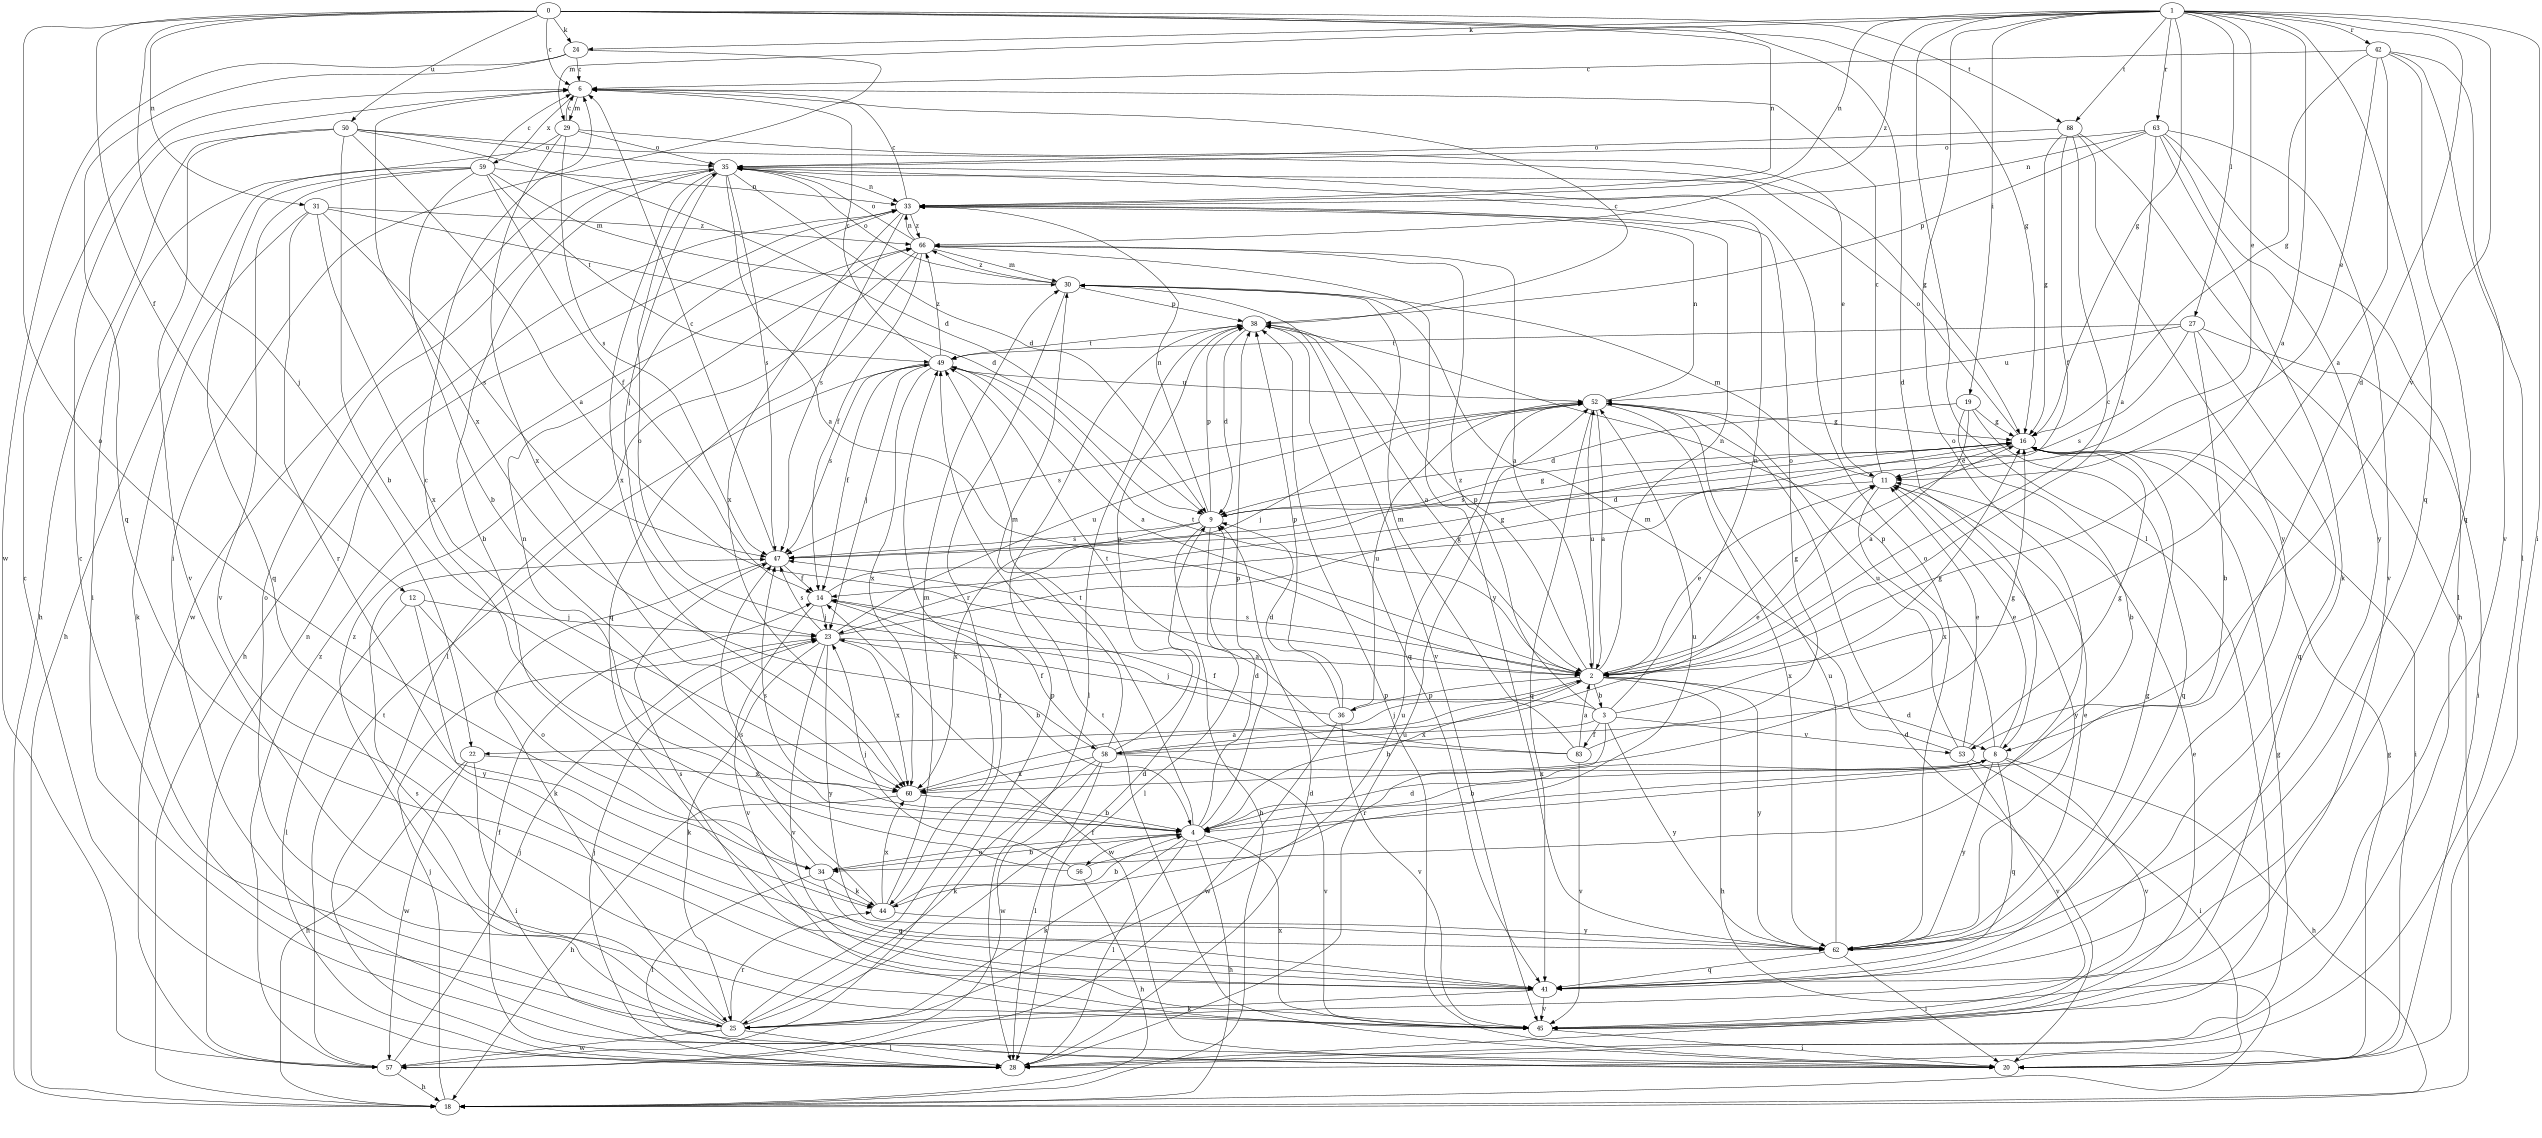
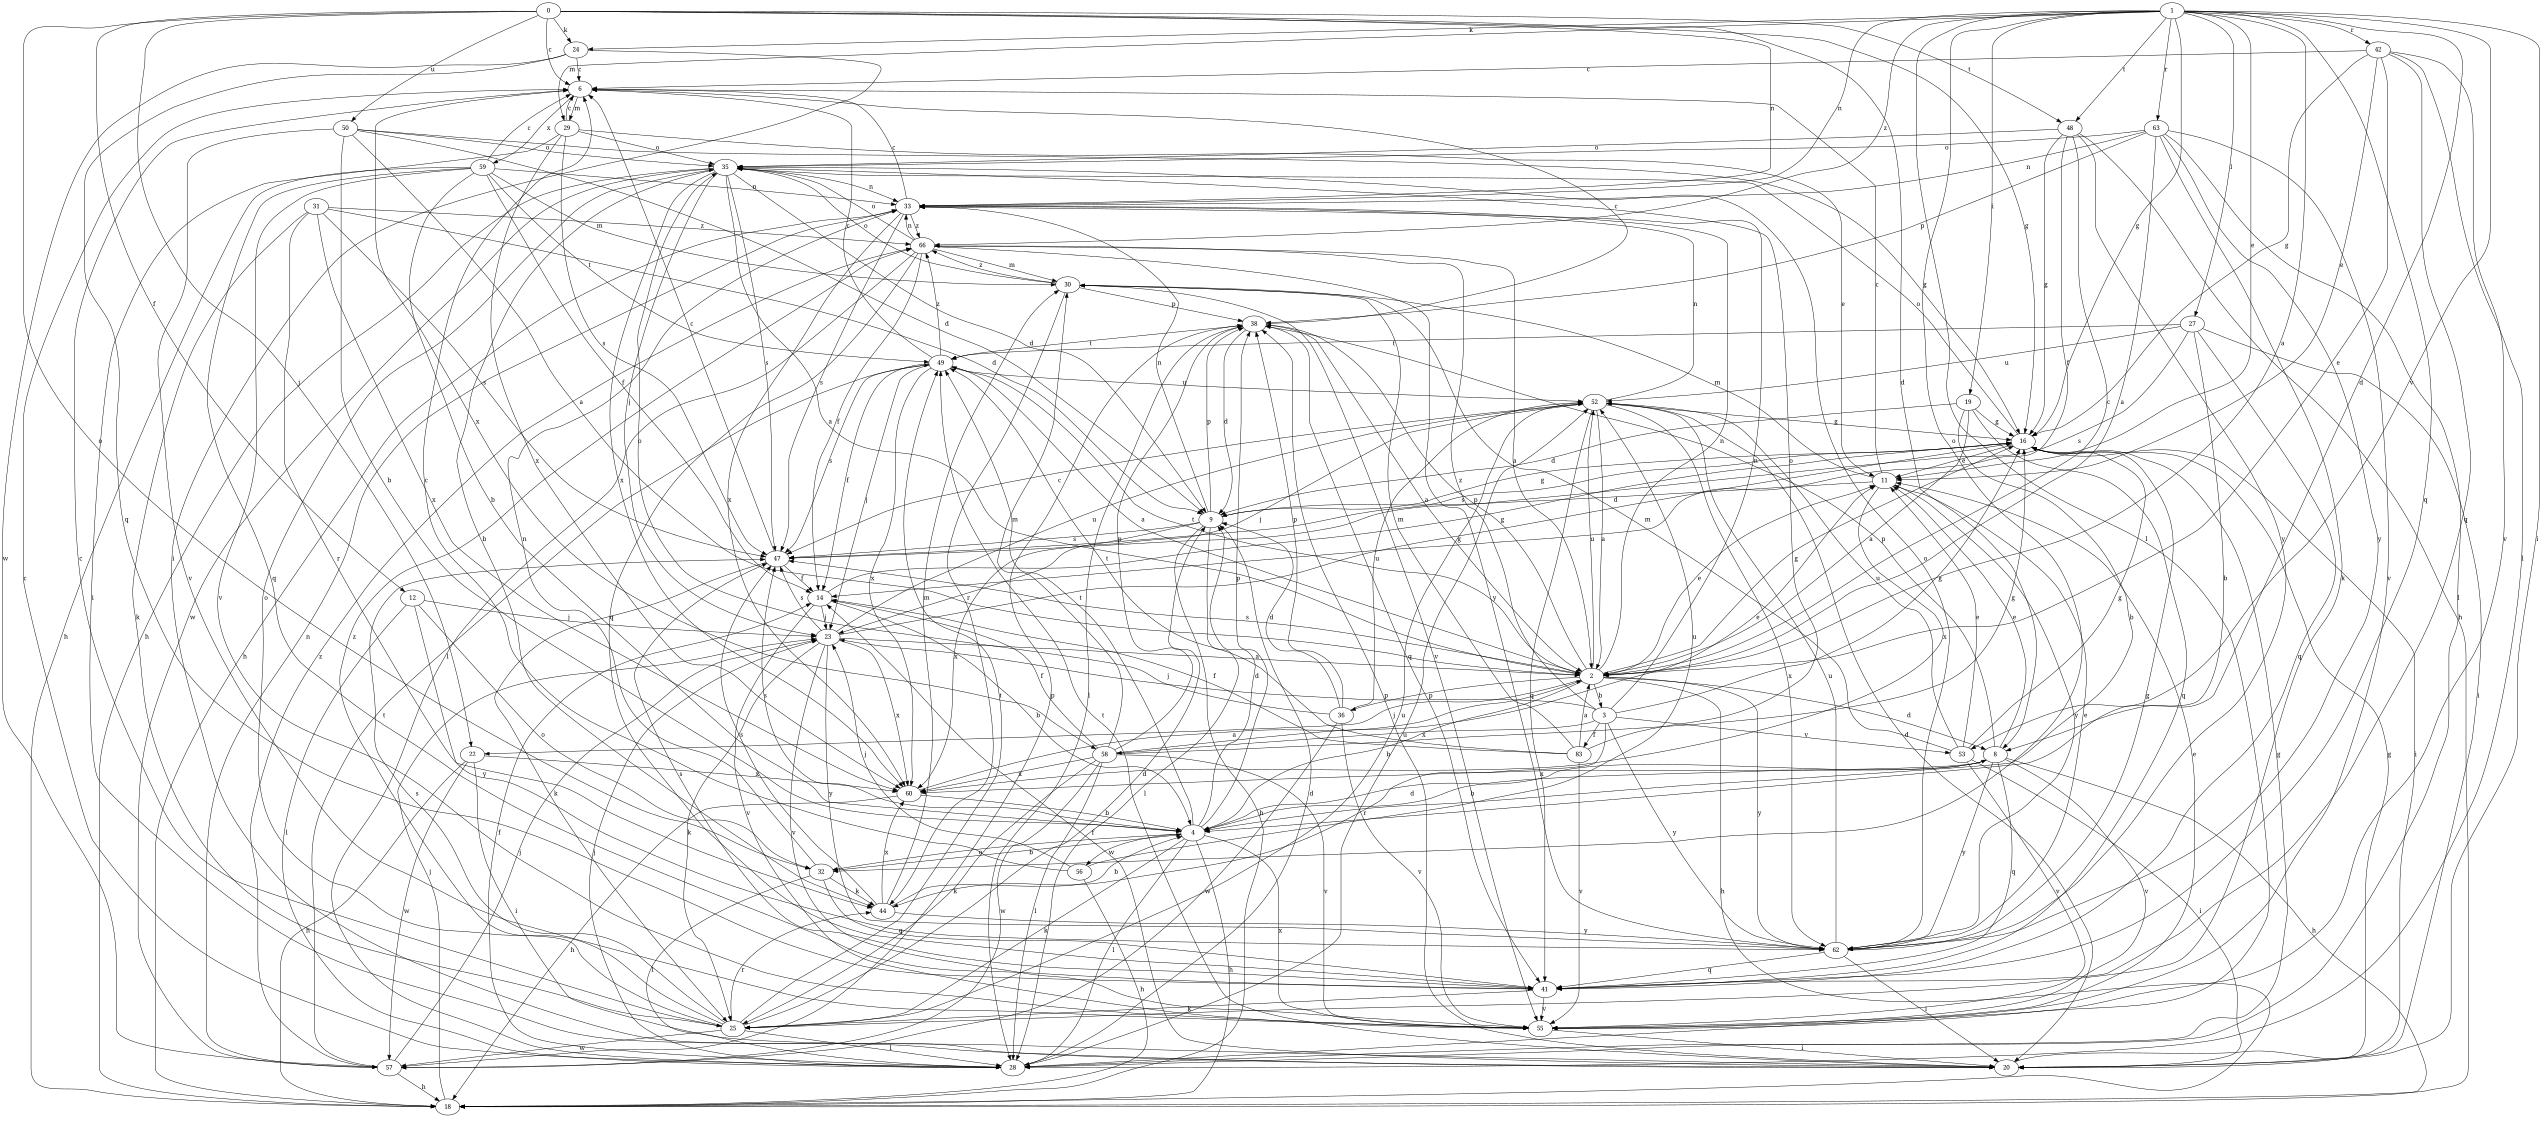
(215, 25) -> none
(2070, 128) -> (2070, 128)
(2338, 363) -> (2338, 363)
(1060, 481) -> (1060, 481)
(24, 699) -> (143, 634)
(821, 872) -> (821, 872)
(1540, 1029) -> (1540, 1029)
